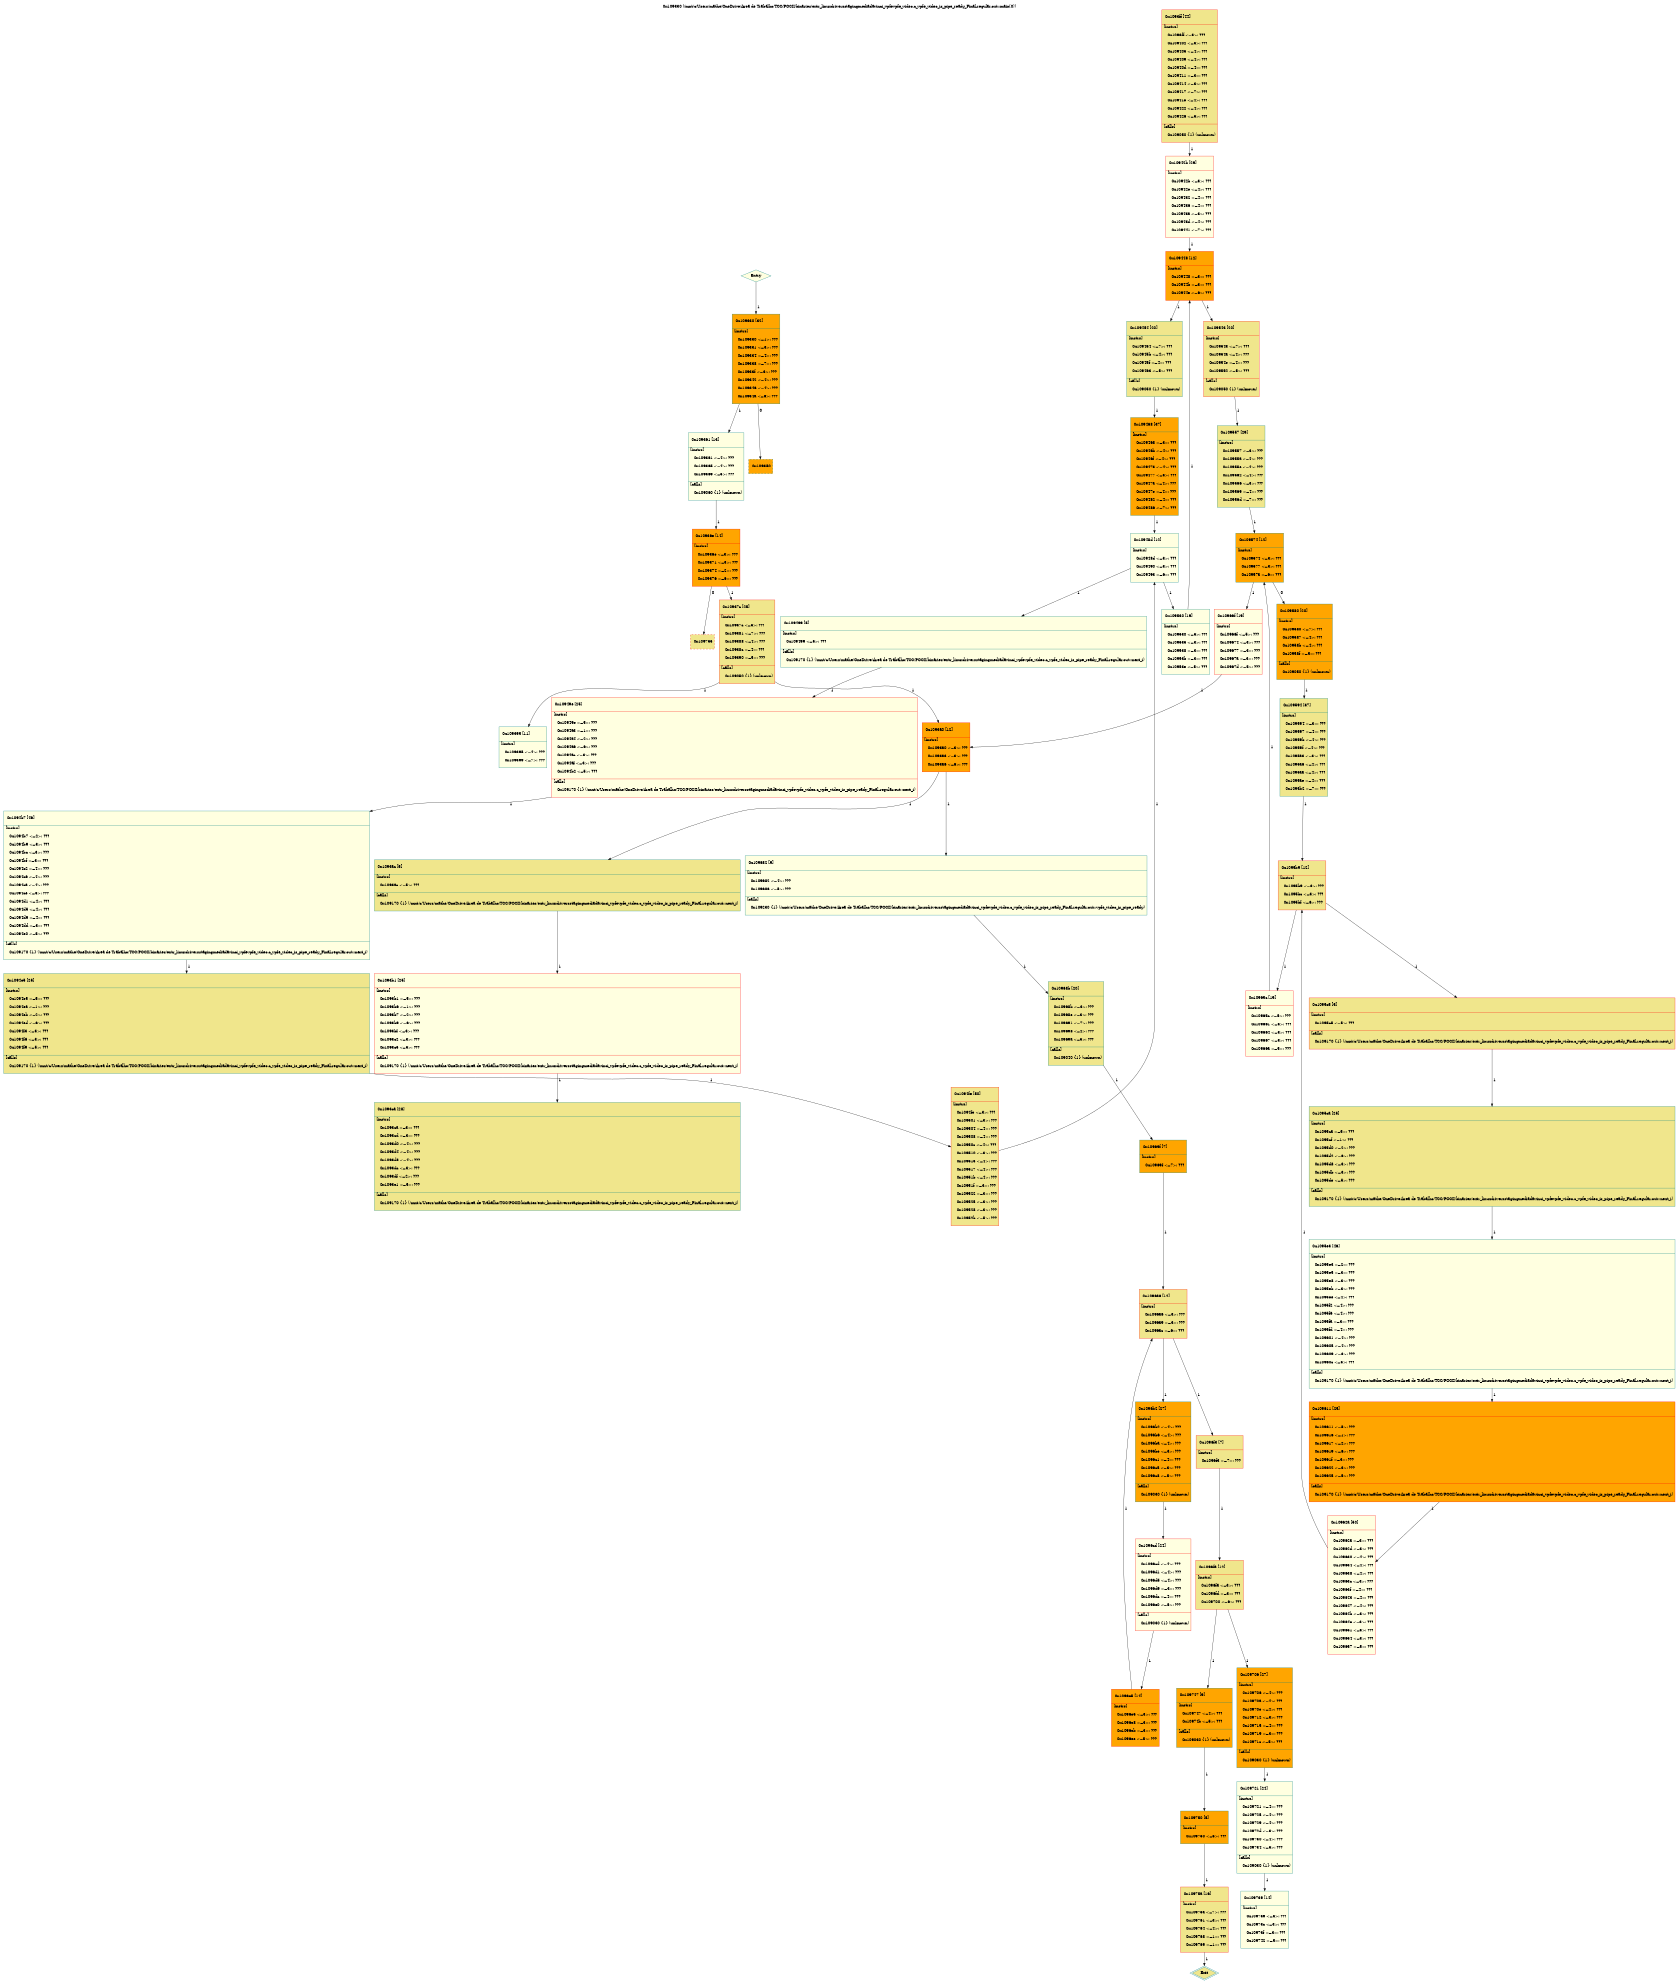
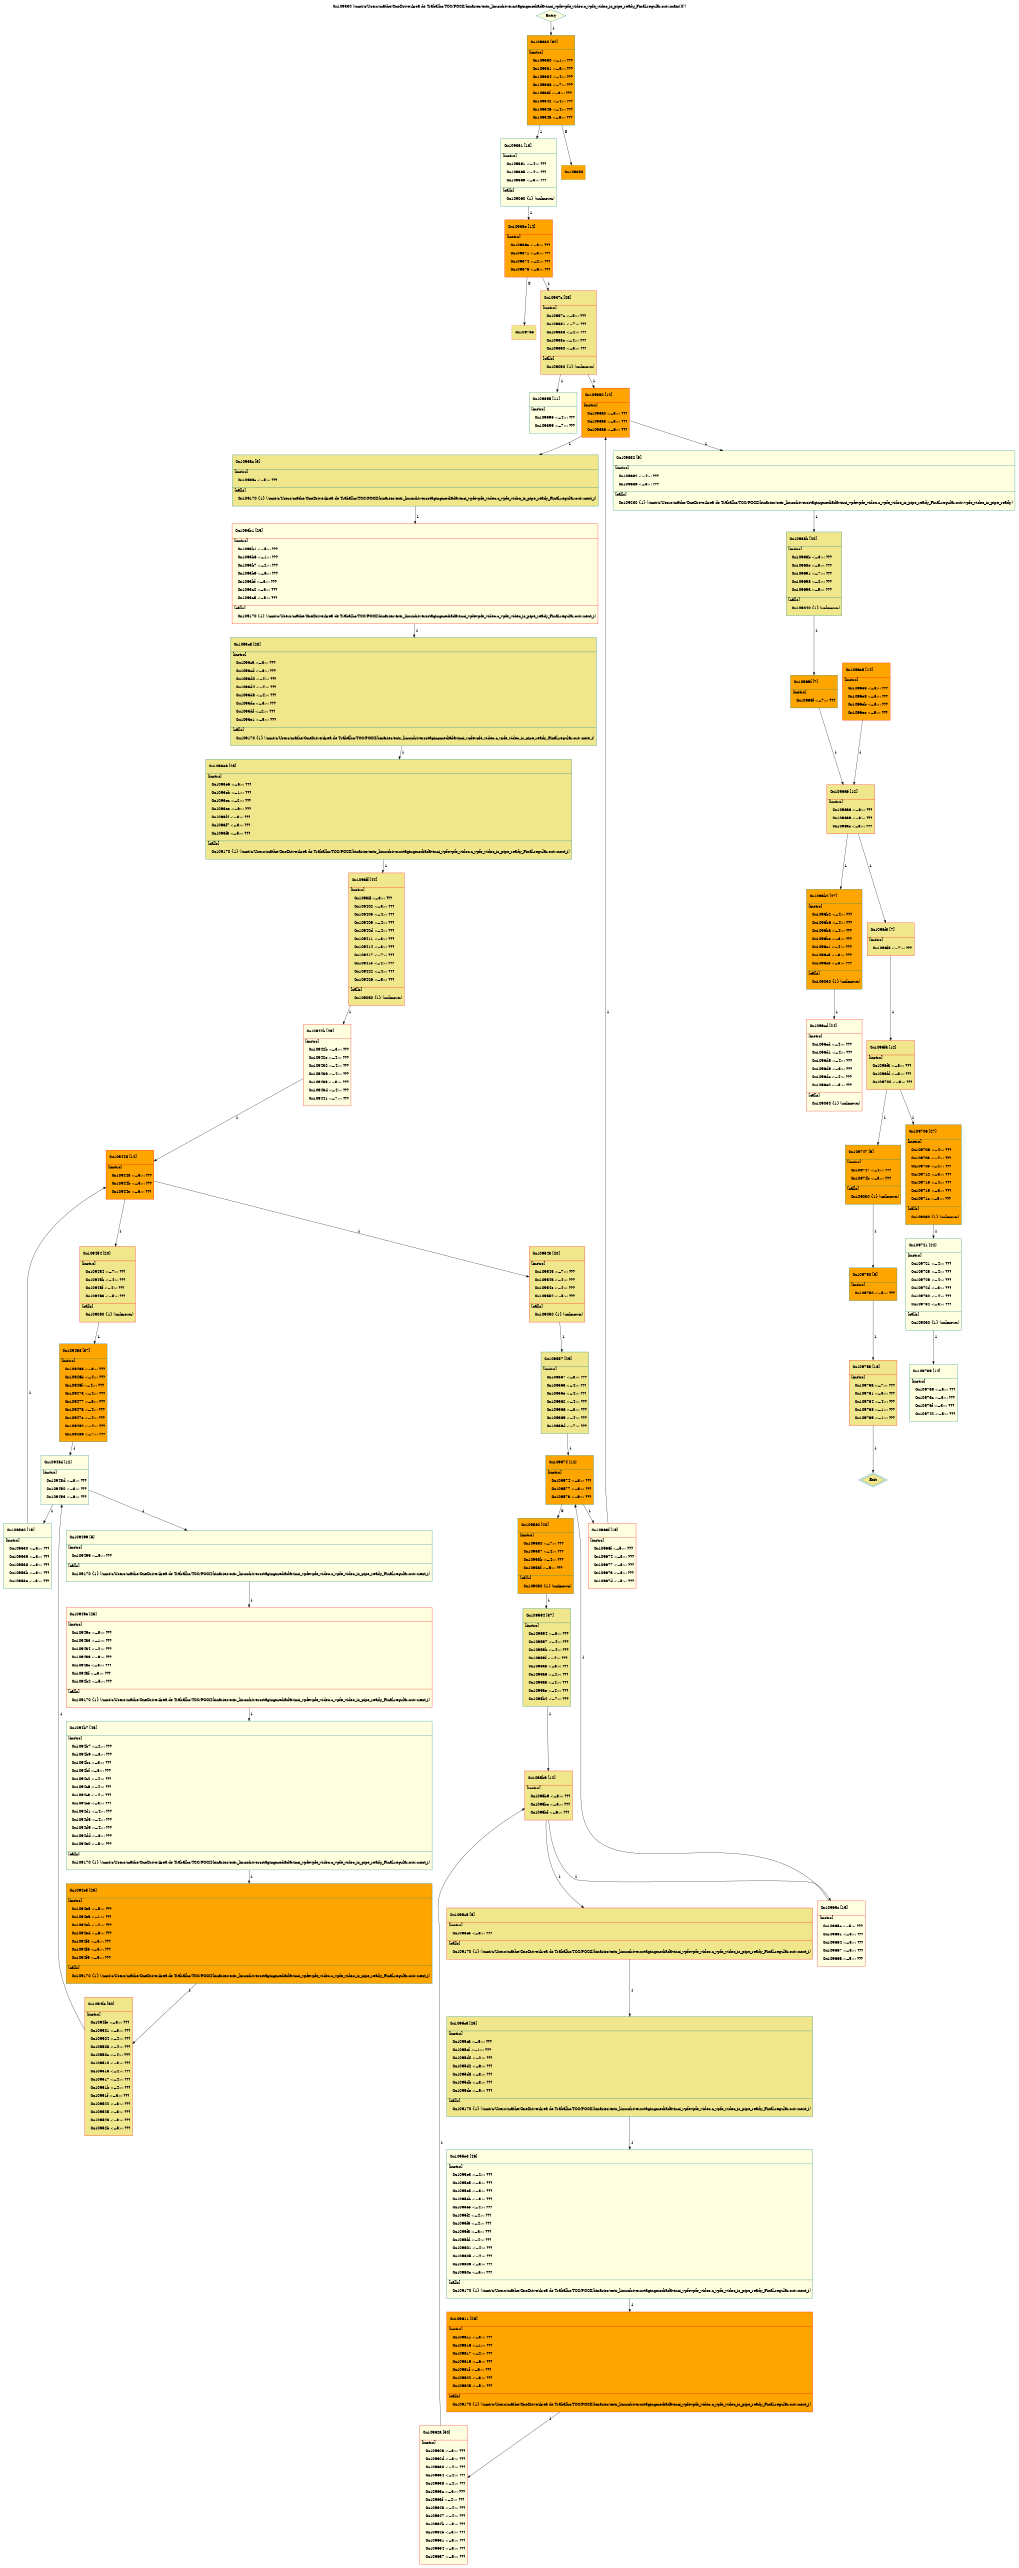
(1154, 359) -> (108, 1284)
none -> (389, 809)
(187, 1023) -> (249, 1934)
(1148, 1659) -> none
